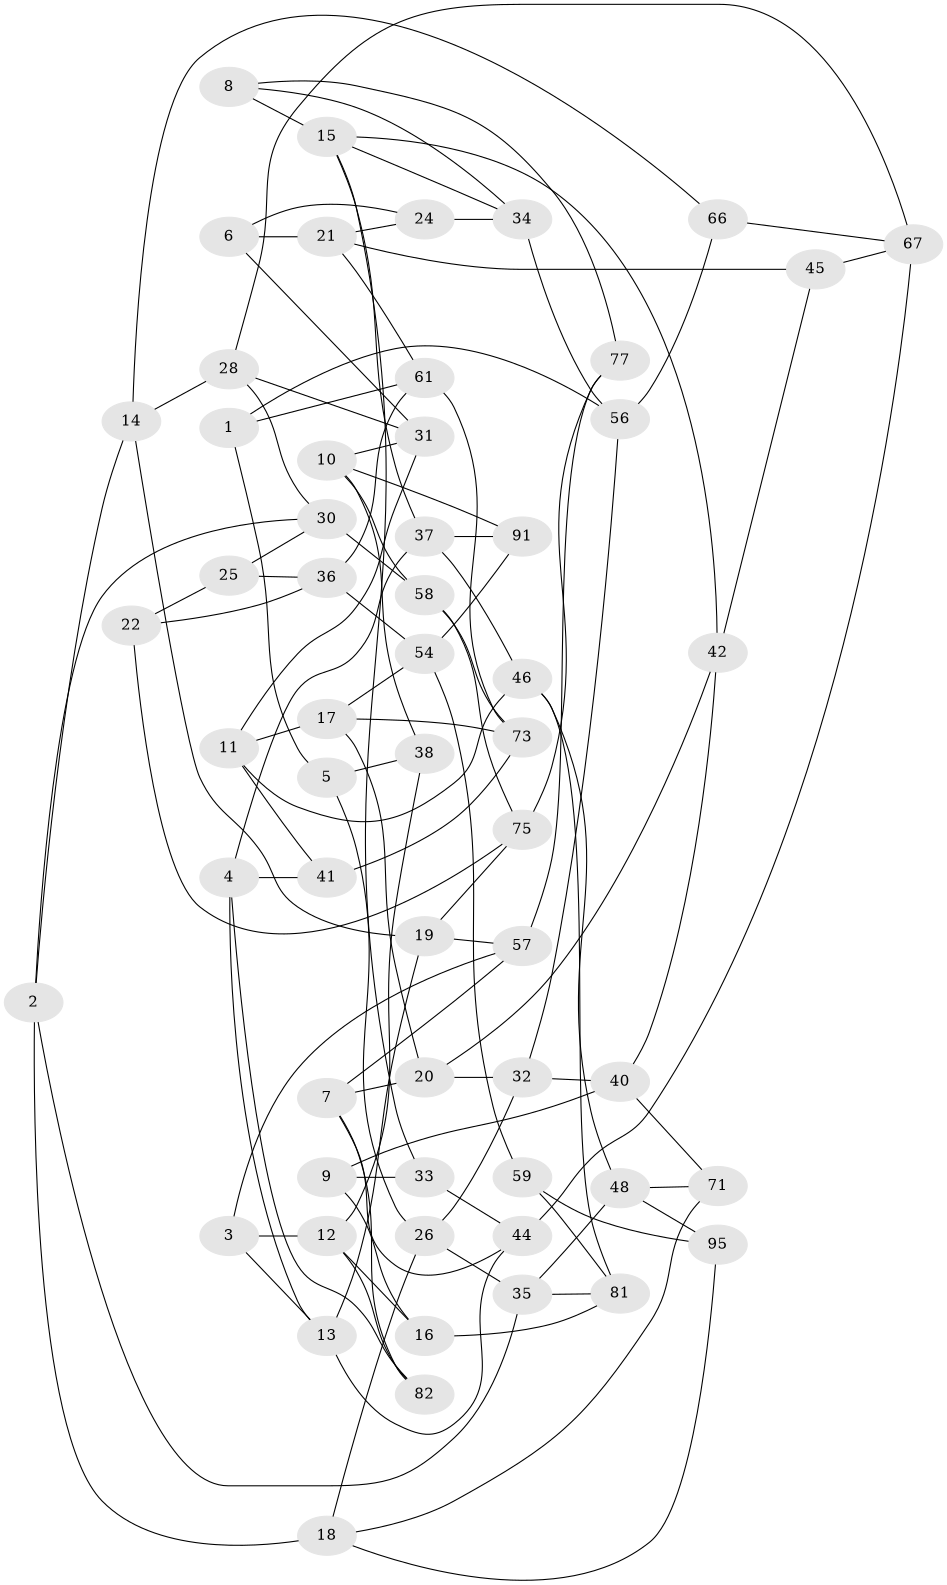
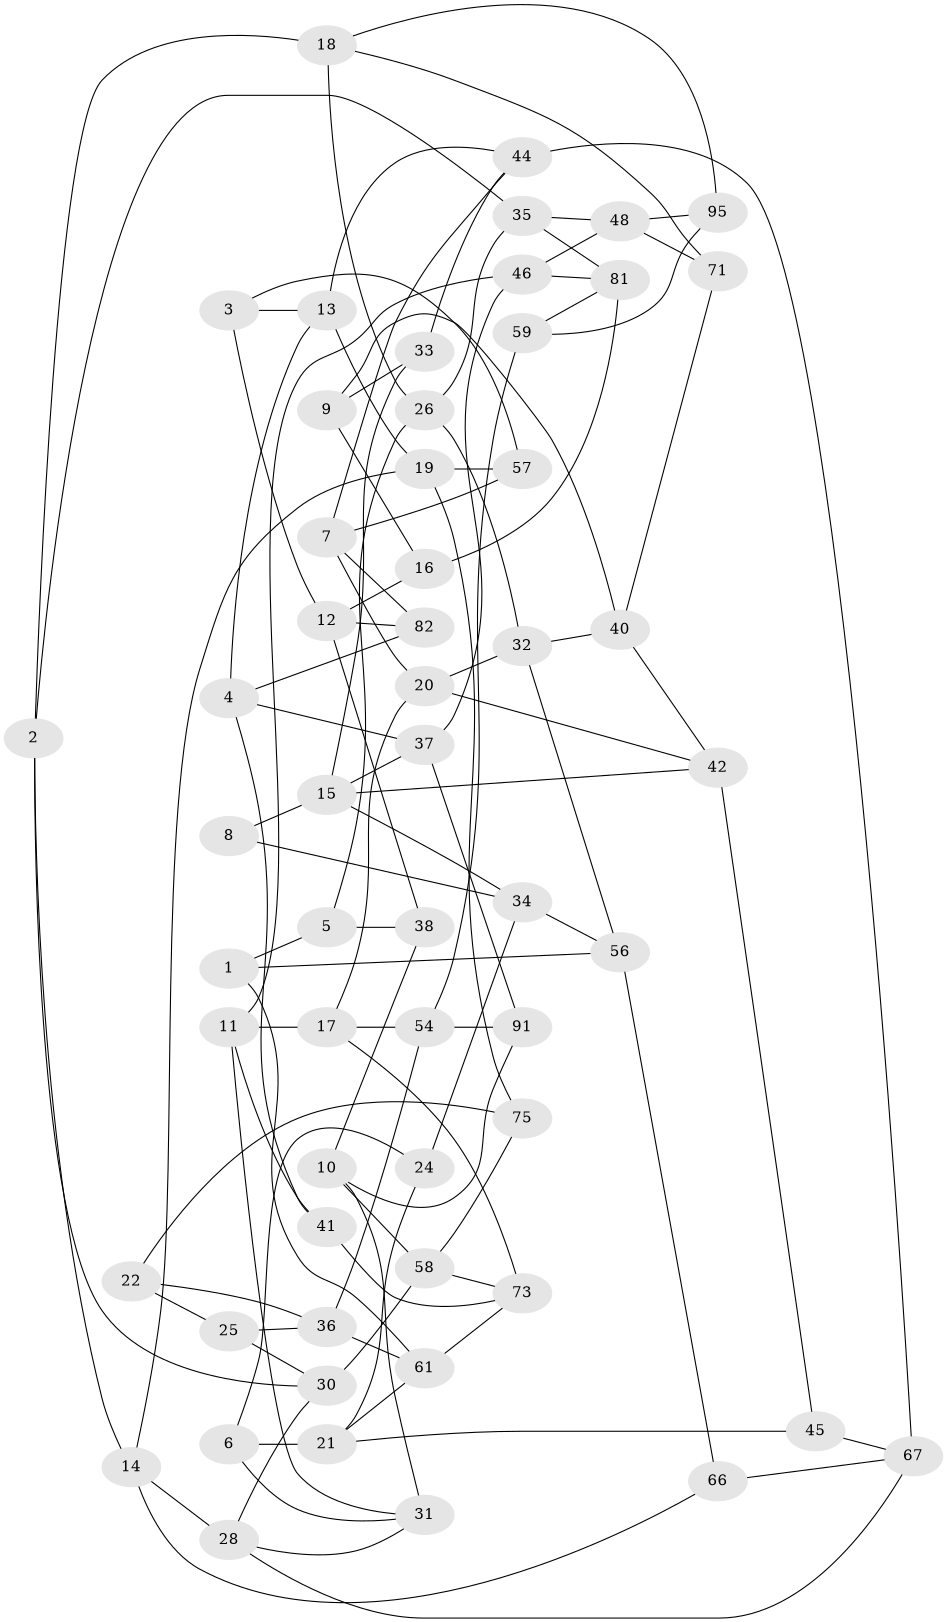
(620, 361) -> none
